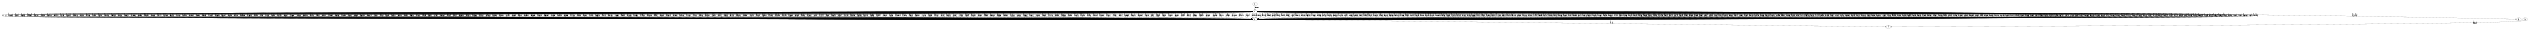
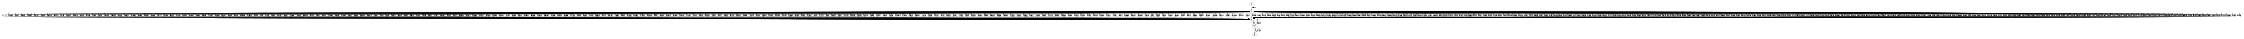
(1886, 13) -> (1255, 30)
